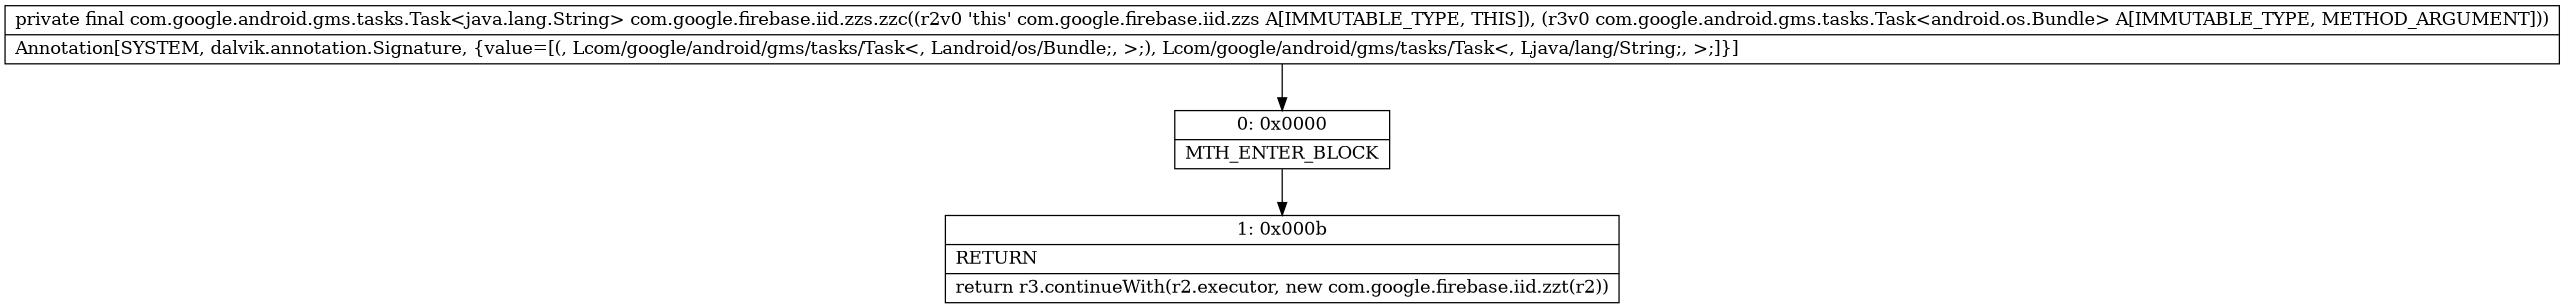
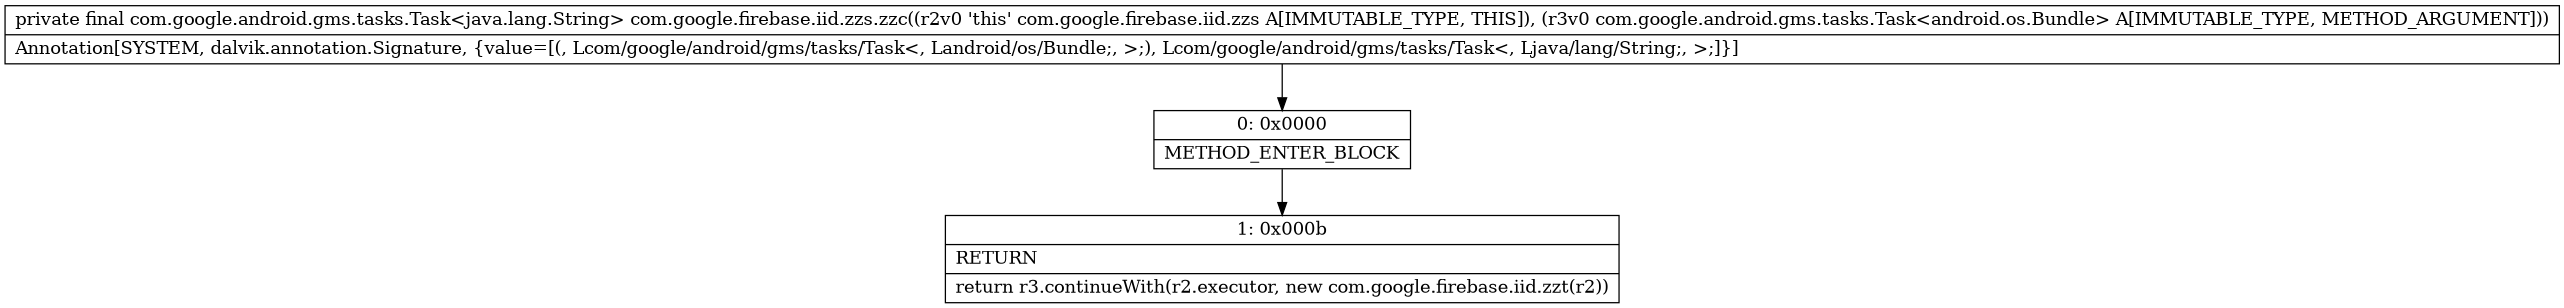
(1282, 154) -> (1282, 154)
